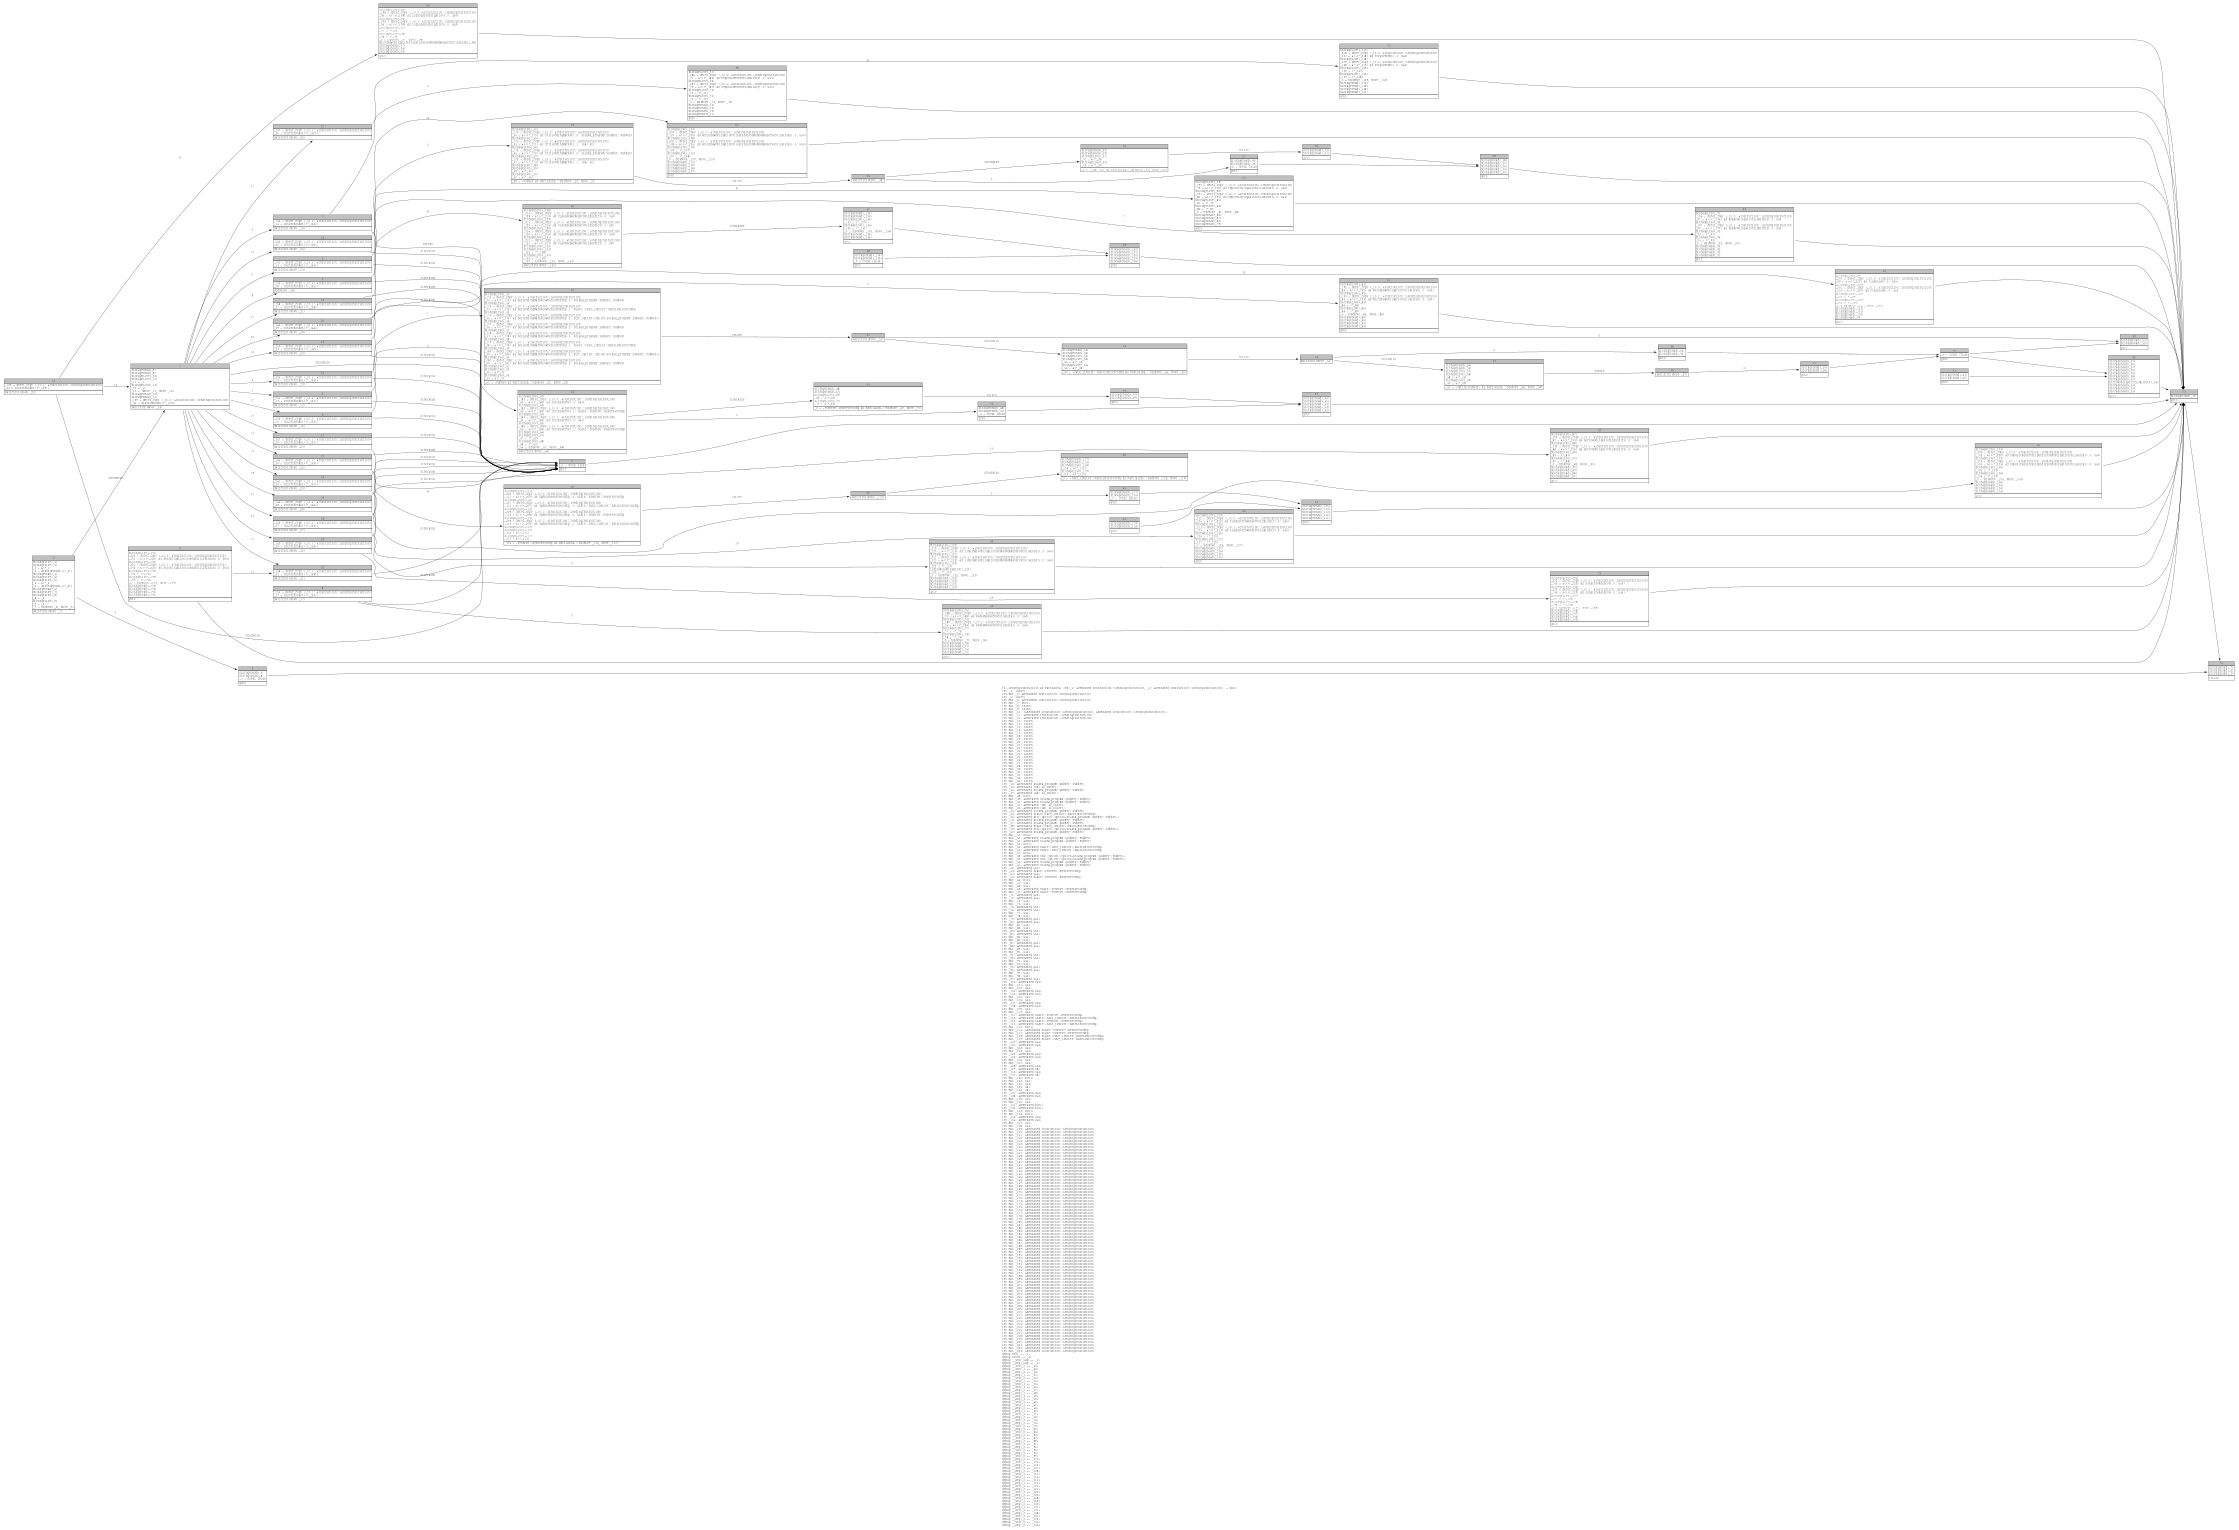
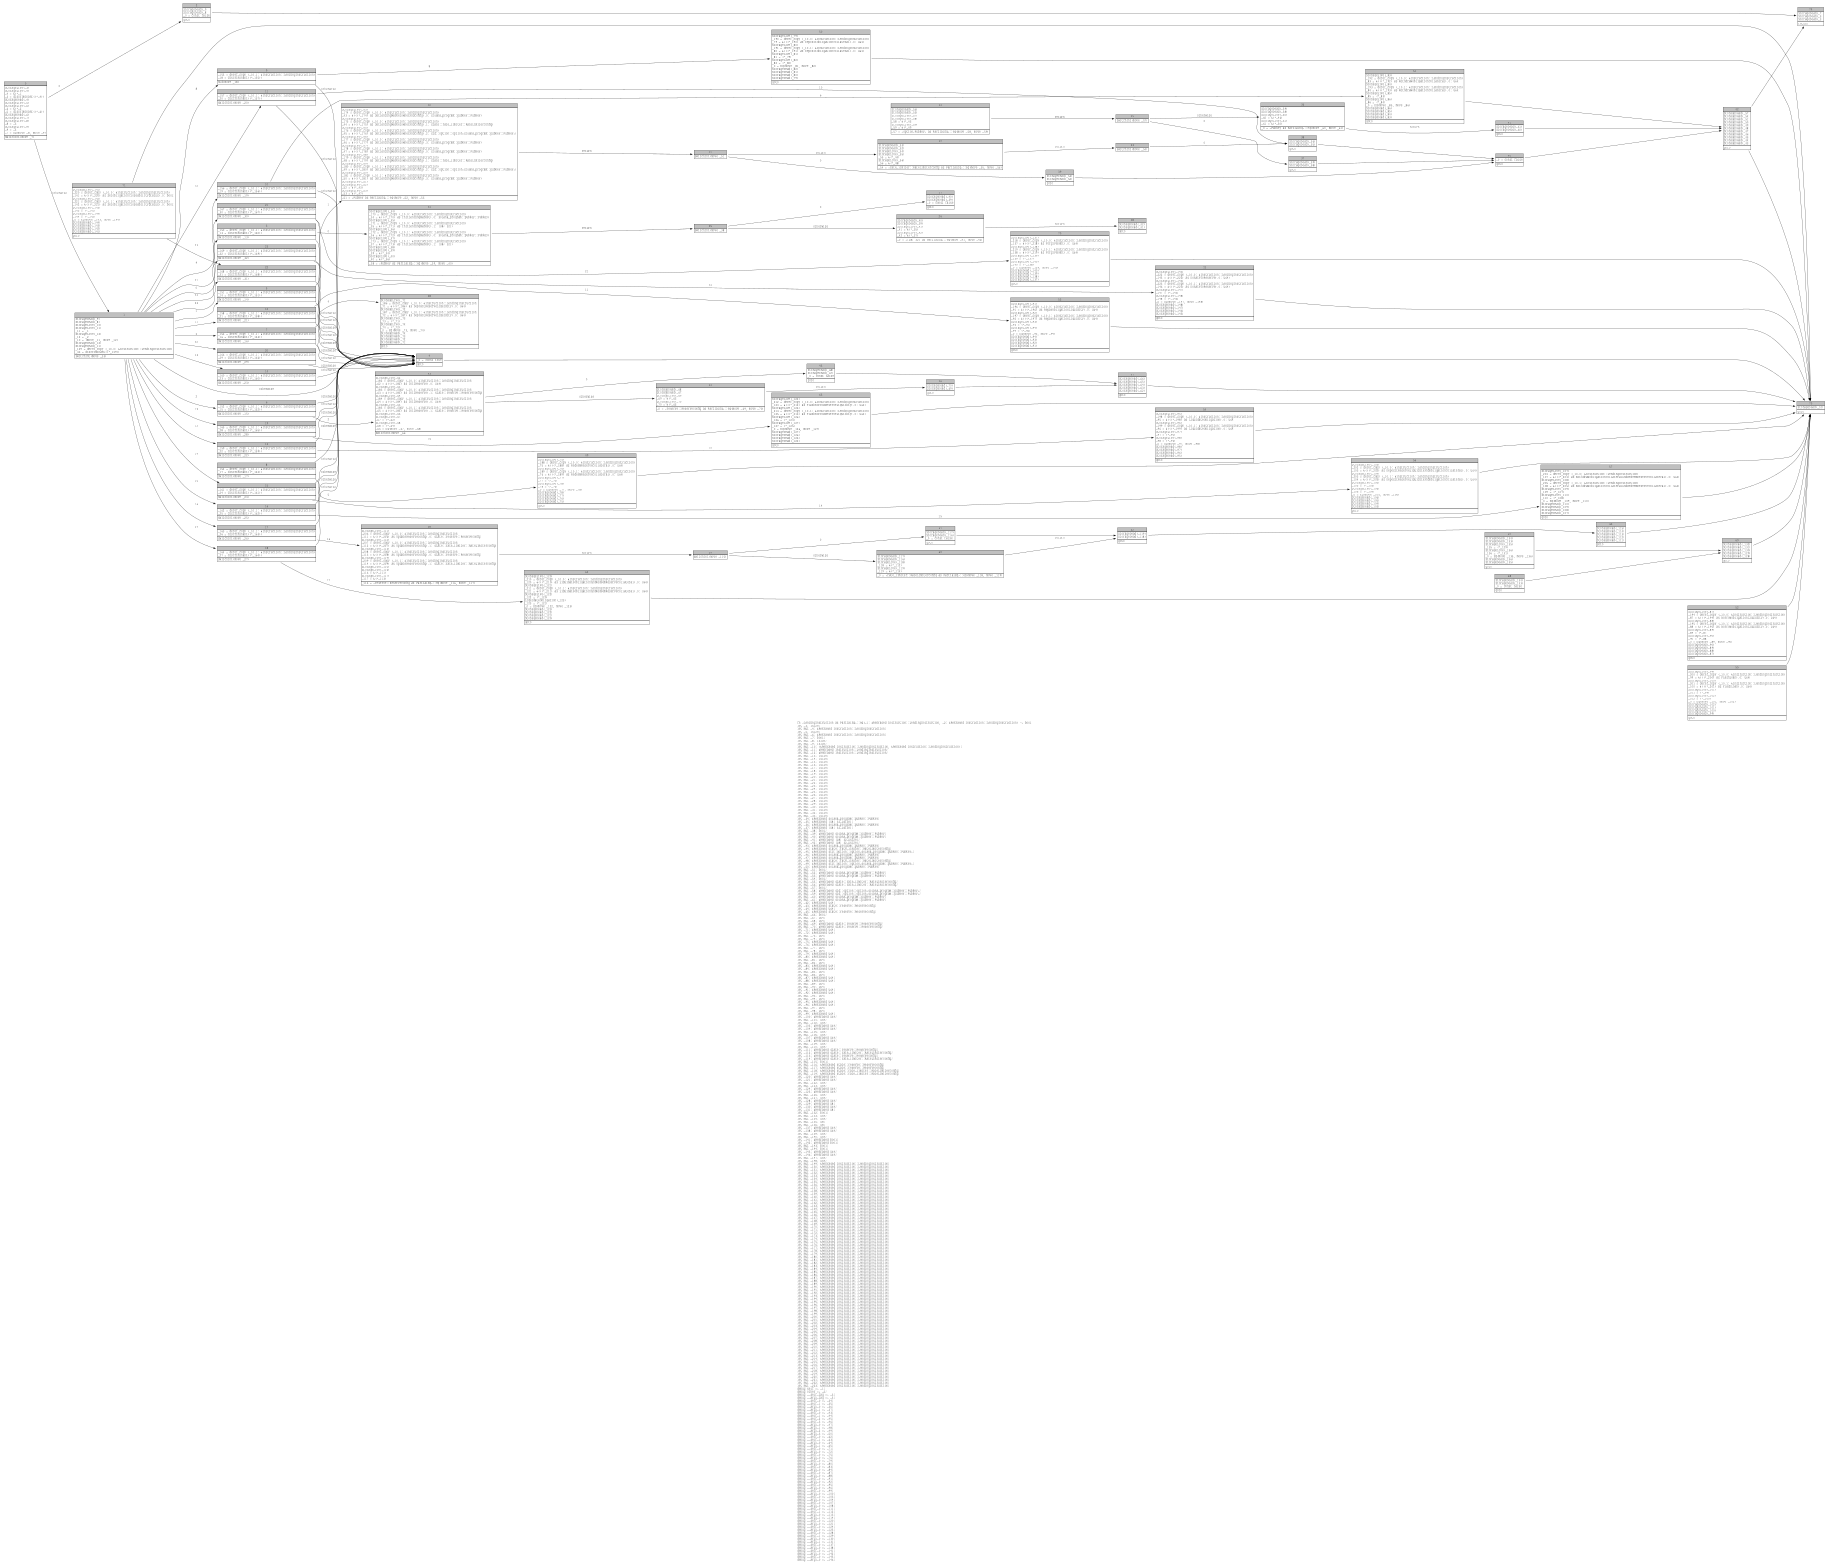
(428, 43) -> (1169, 447)
(1607, 112) -> none
none -> (1302, 116)
(1494, 166) -> none
(572, 236) -> none
(428, 244) -> (328, 358)
(1077, 274) -> none
none -> (335, 318)
(1831, 328) -> (1592, 114)
(992, 342) -> (821, 153)
(2043, 349) -> (1284, 177)
(1388, 365) -> none
(2134, 382) -> (1737, 134)
(116, 387) -> (164, 411)
(943, 455) -> (812, 90)
(1220, 493) -> (1035, 536)
(2202, 531) -> (1777, 67)
none -> (1060, 547)
